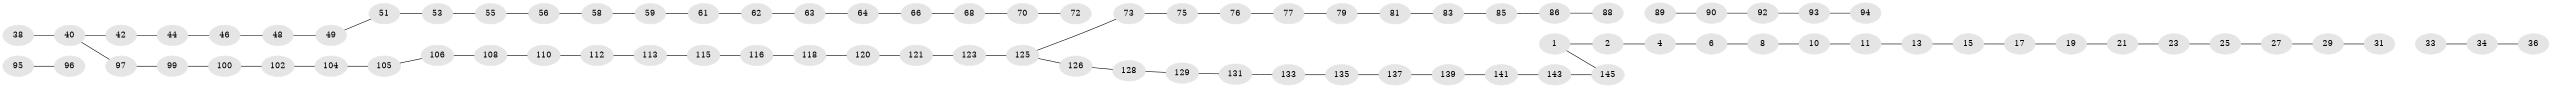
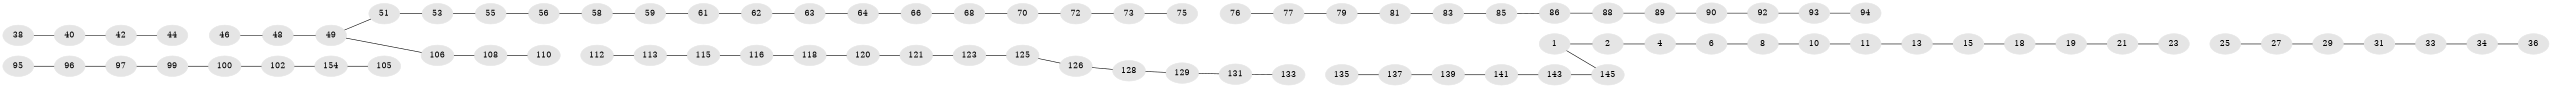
none -> (1634, 13)
(1209, 14) -> none
(199, 35) -> none
(1077, 35) -> (1103, 14)
(2020, 44) -> (2020, 44)
(2200, 44) -> none
none -> (2405, 44)
(95, 51) -> (95, 66)
(571, 55) -> none
(411, 61) -> (384, 45)
(331, 66) -> (331, 66)
(1315, 75) -> none
